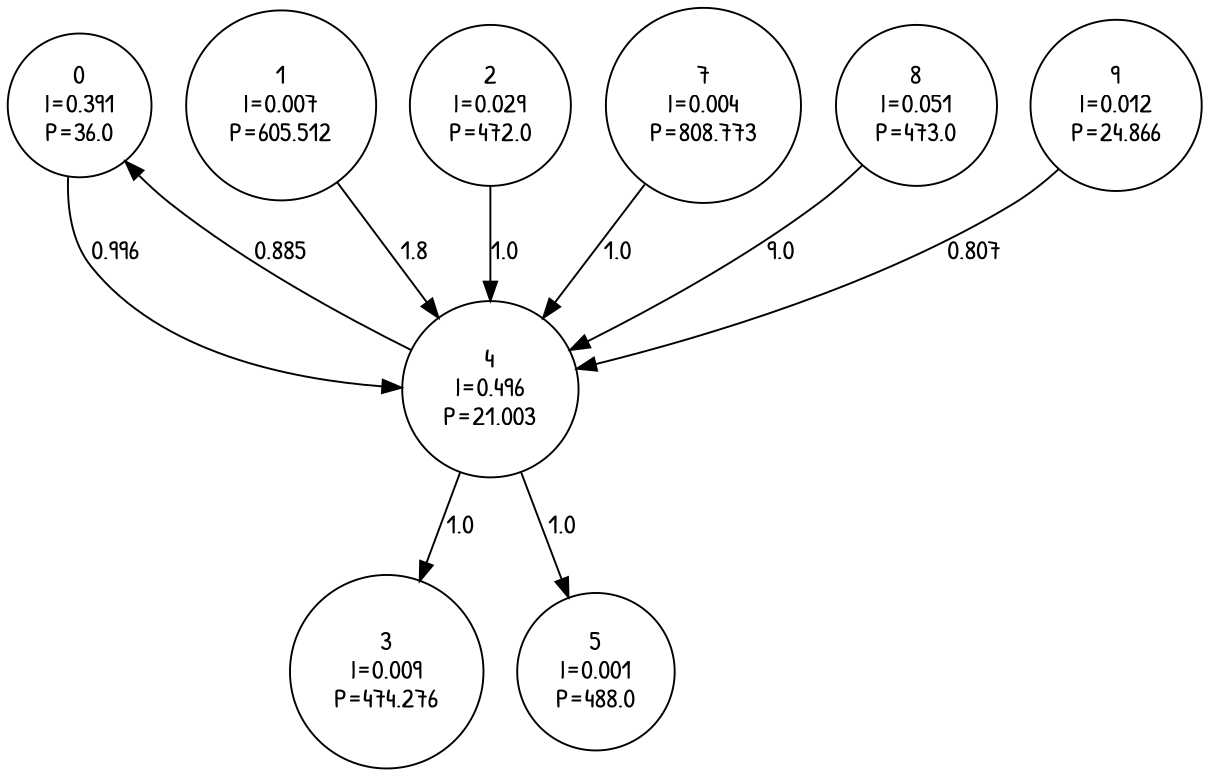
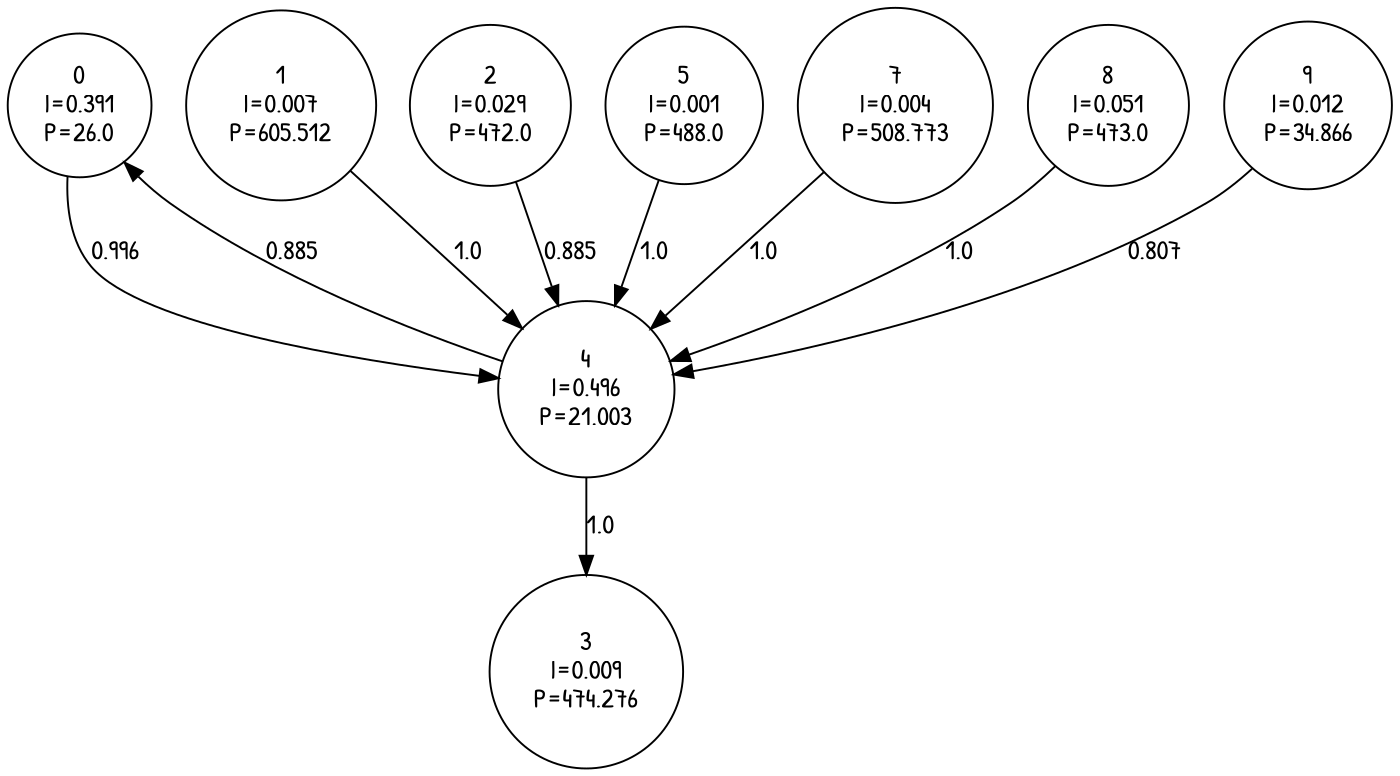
(80, 105) -> (80, 105)
(703, 105) -> (895, 105)
(1116, 105) -> (1308, 105)
(415, 252) -> (468, 252)
(505, 252) -> (571, 252)
(781, 252) -> (960, 252)
(541, 526) -> (640, 234)
